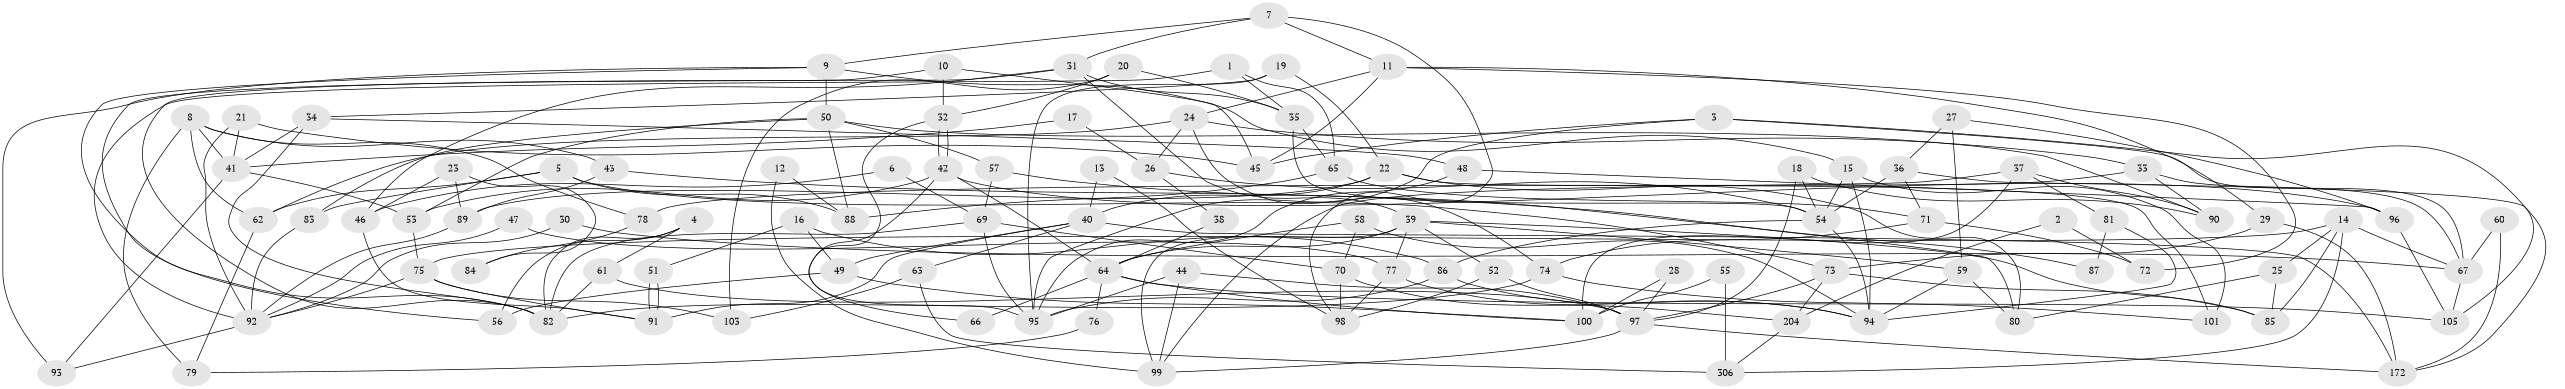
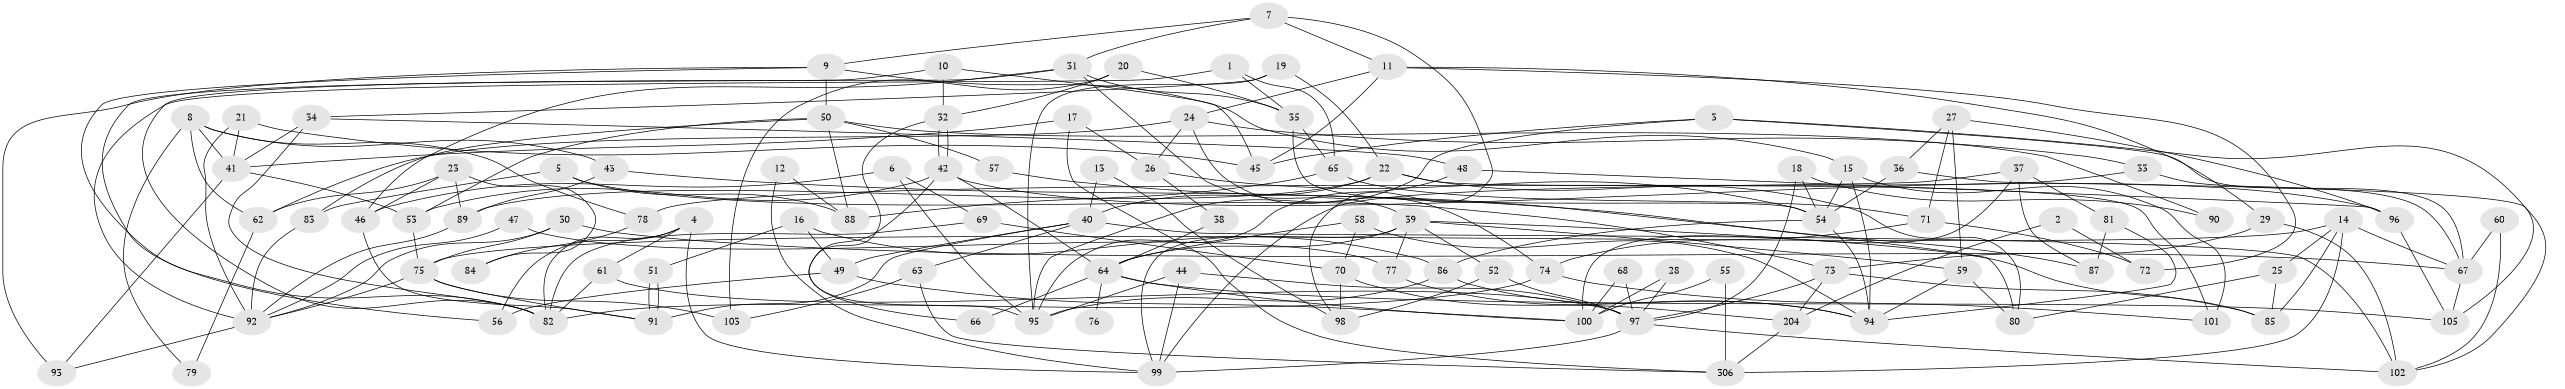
(406, 188) -> (360, 193)
(2118, 192) -> (2028, 224)
(988, 194) -> none
(1913, 194) -> (1939, 169)
(2177, 194) -> none
none -> (486, 247)
none -> (1623, 271)
(997, 276) -> (968, 264)
(1366, 297) -> none
none -> (1341, 341)
none -> (867, 362)
(646, 365) -> none
(2397, 373) -> (2397, 373)
